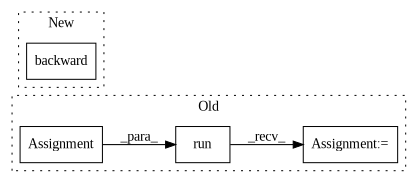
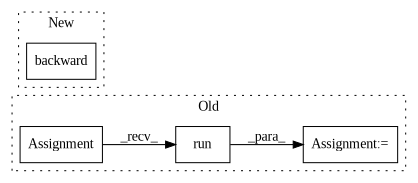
(139, 137) -> (139, 137)
(267, 137) -> (267, 137)
